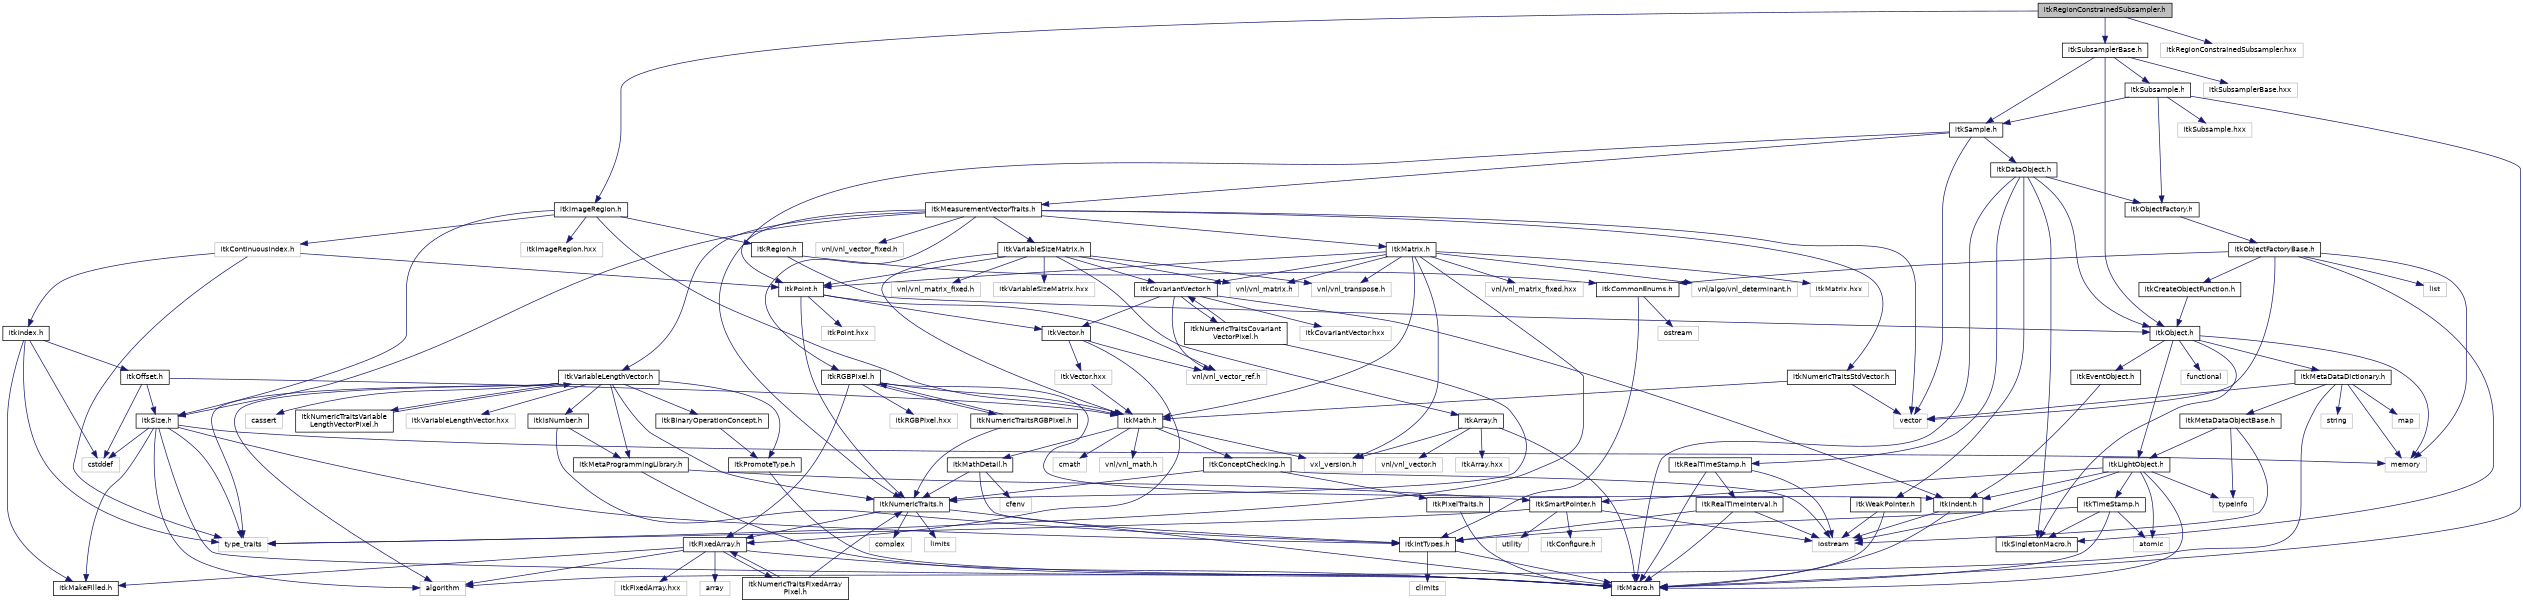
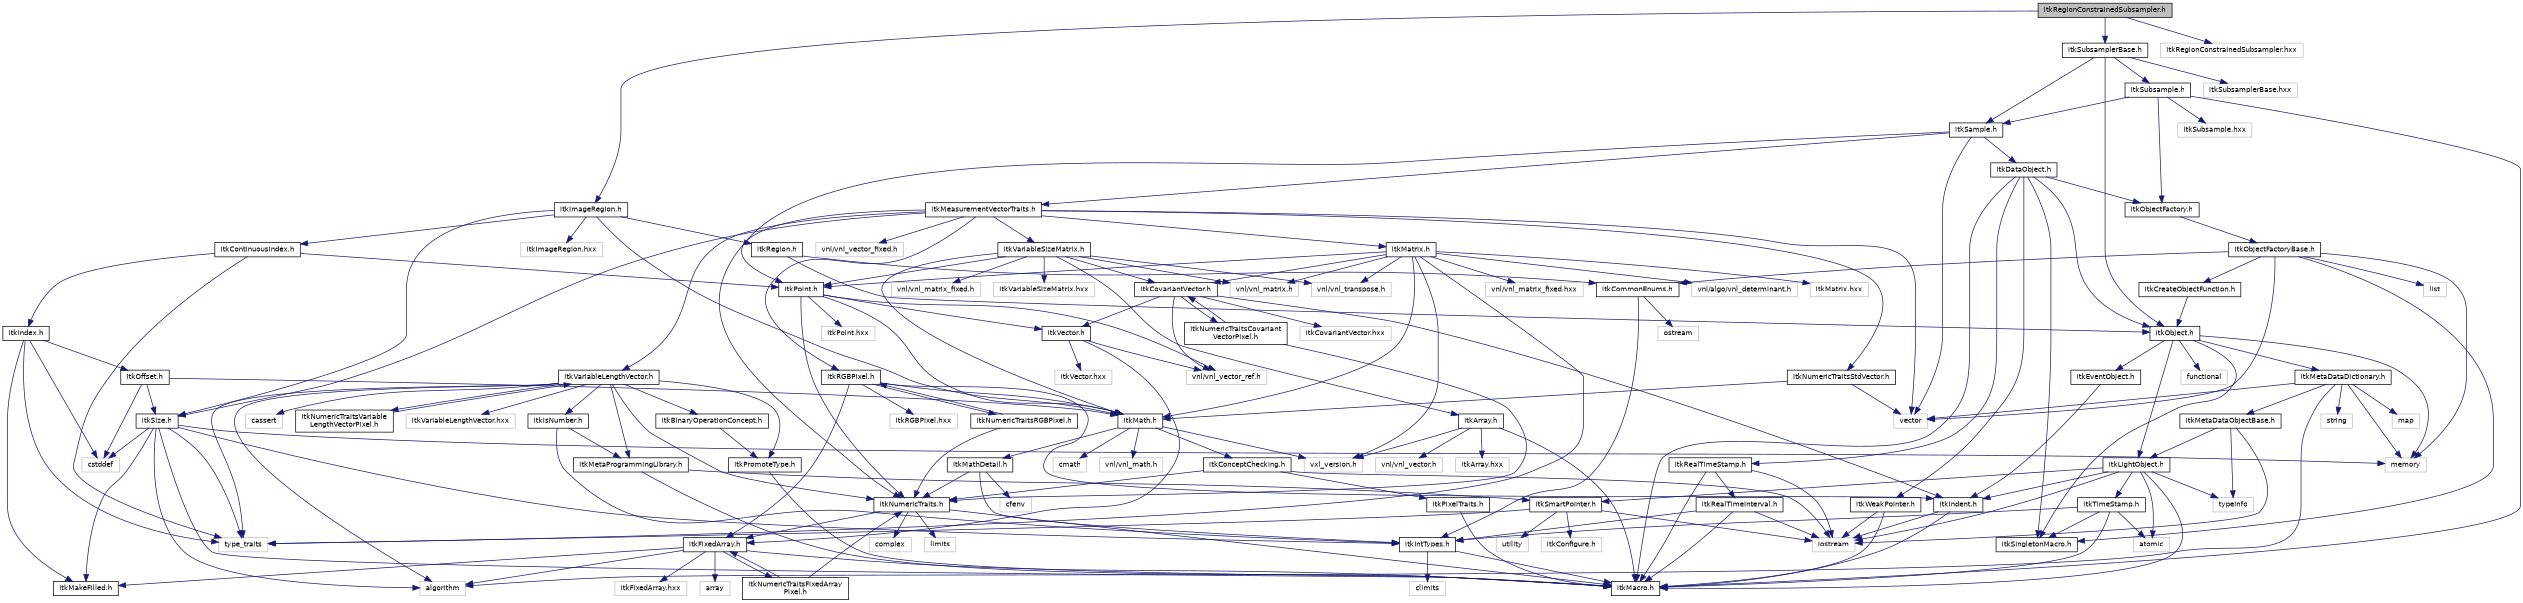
(258, 250) -> (258, 250)
(1109, 397) -> (940, 381)
